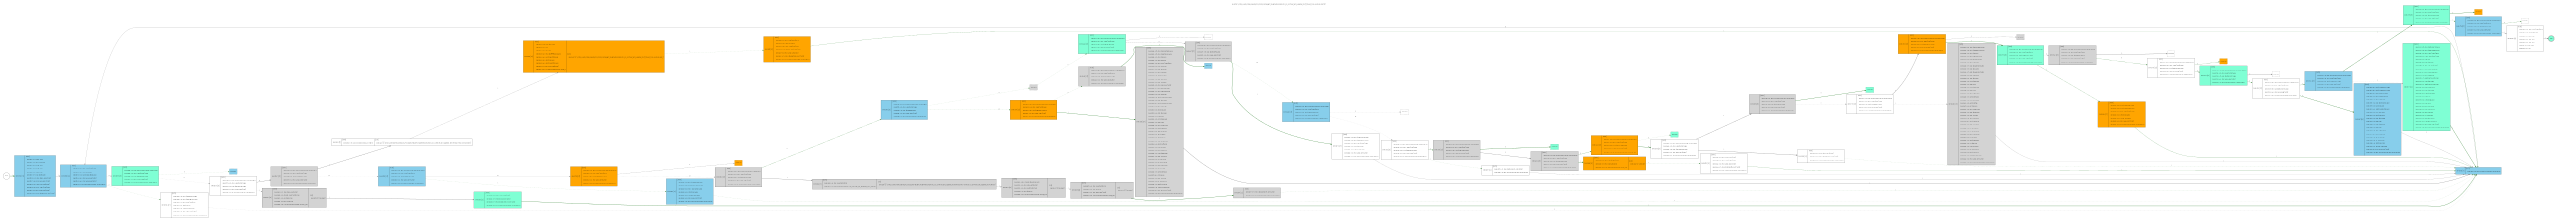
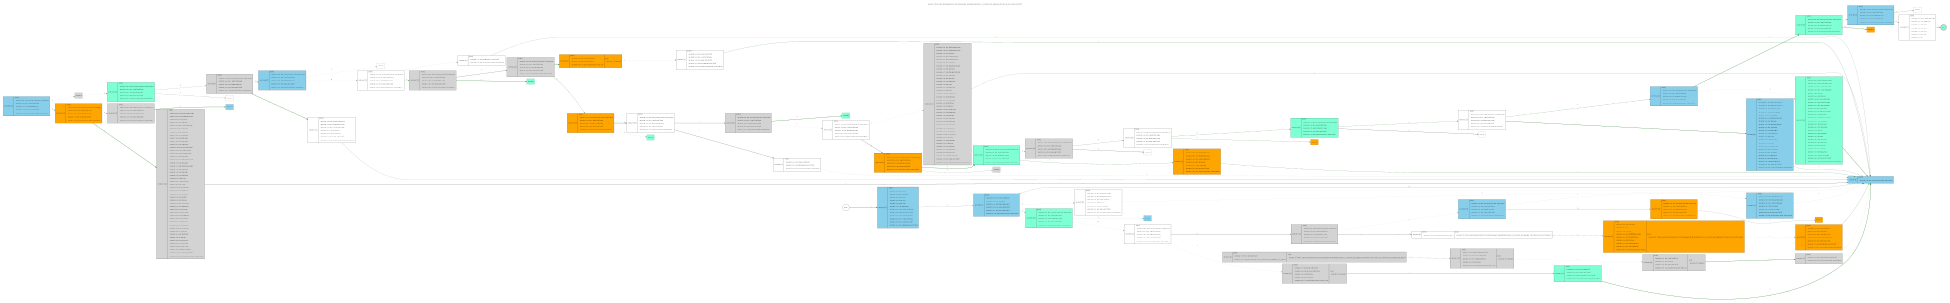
(738, 177) -> none
